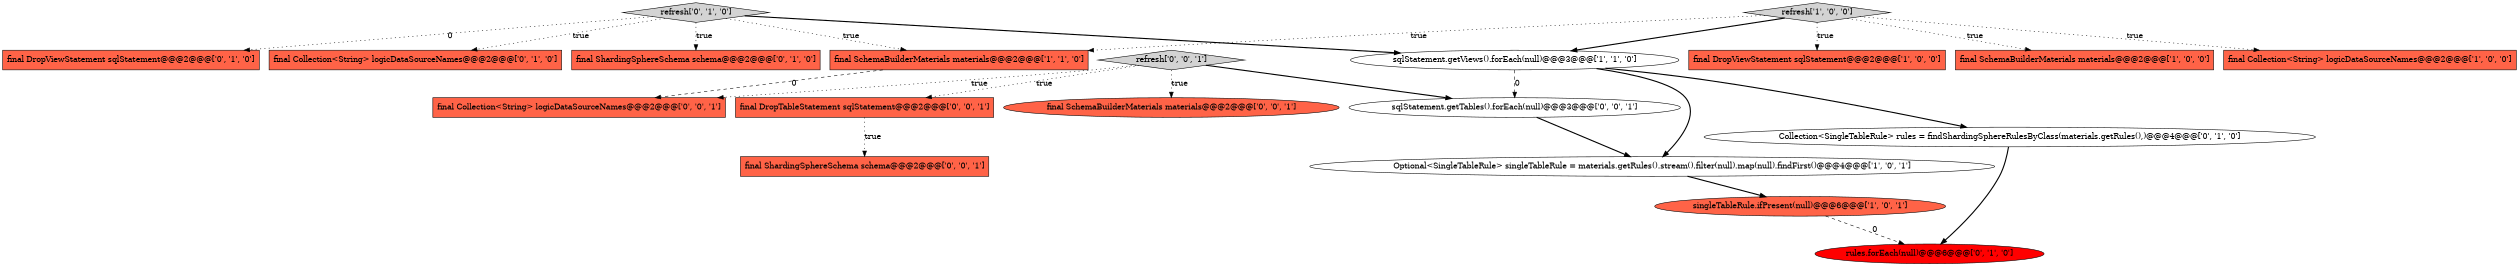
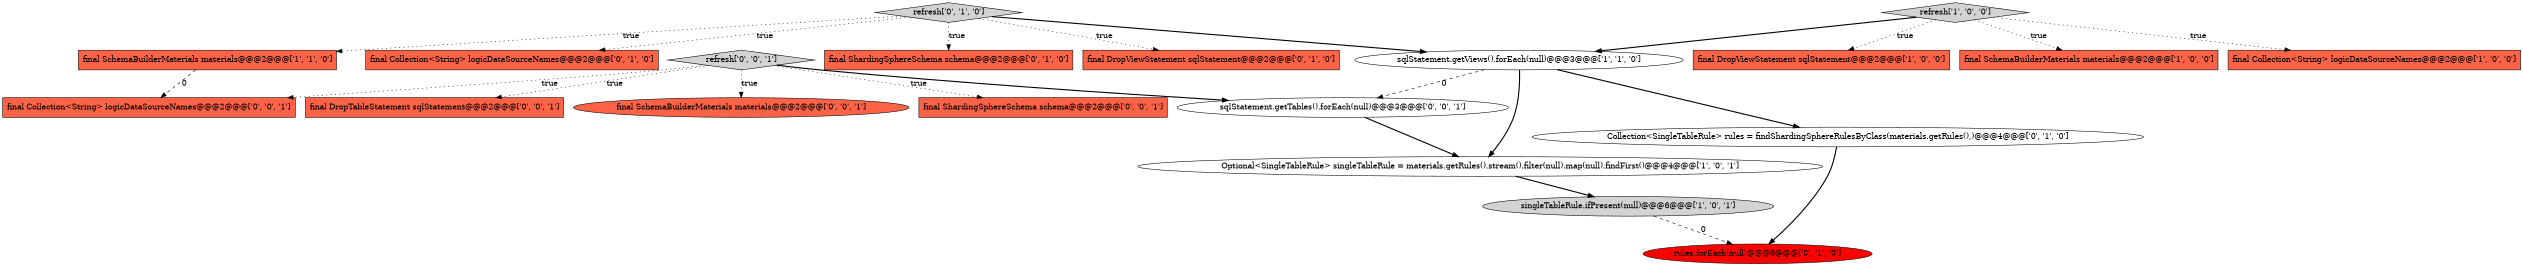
(1429, 32) -> none
(450, 36) -> (1104, 36)
(865, 134) -> (875, 81)
(1800, 206) -> (1628, 206)
